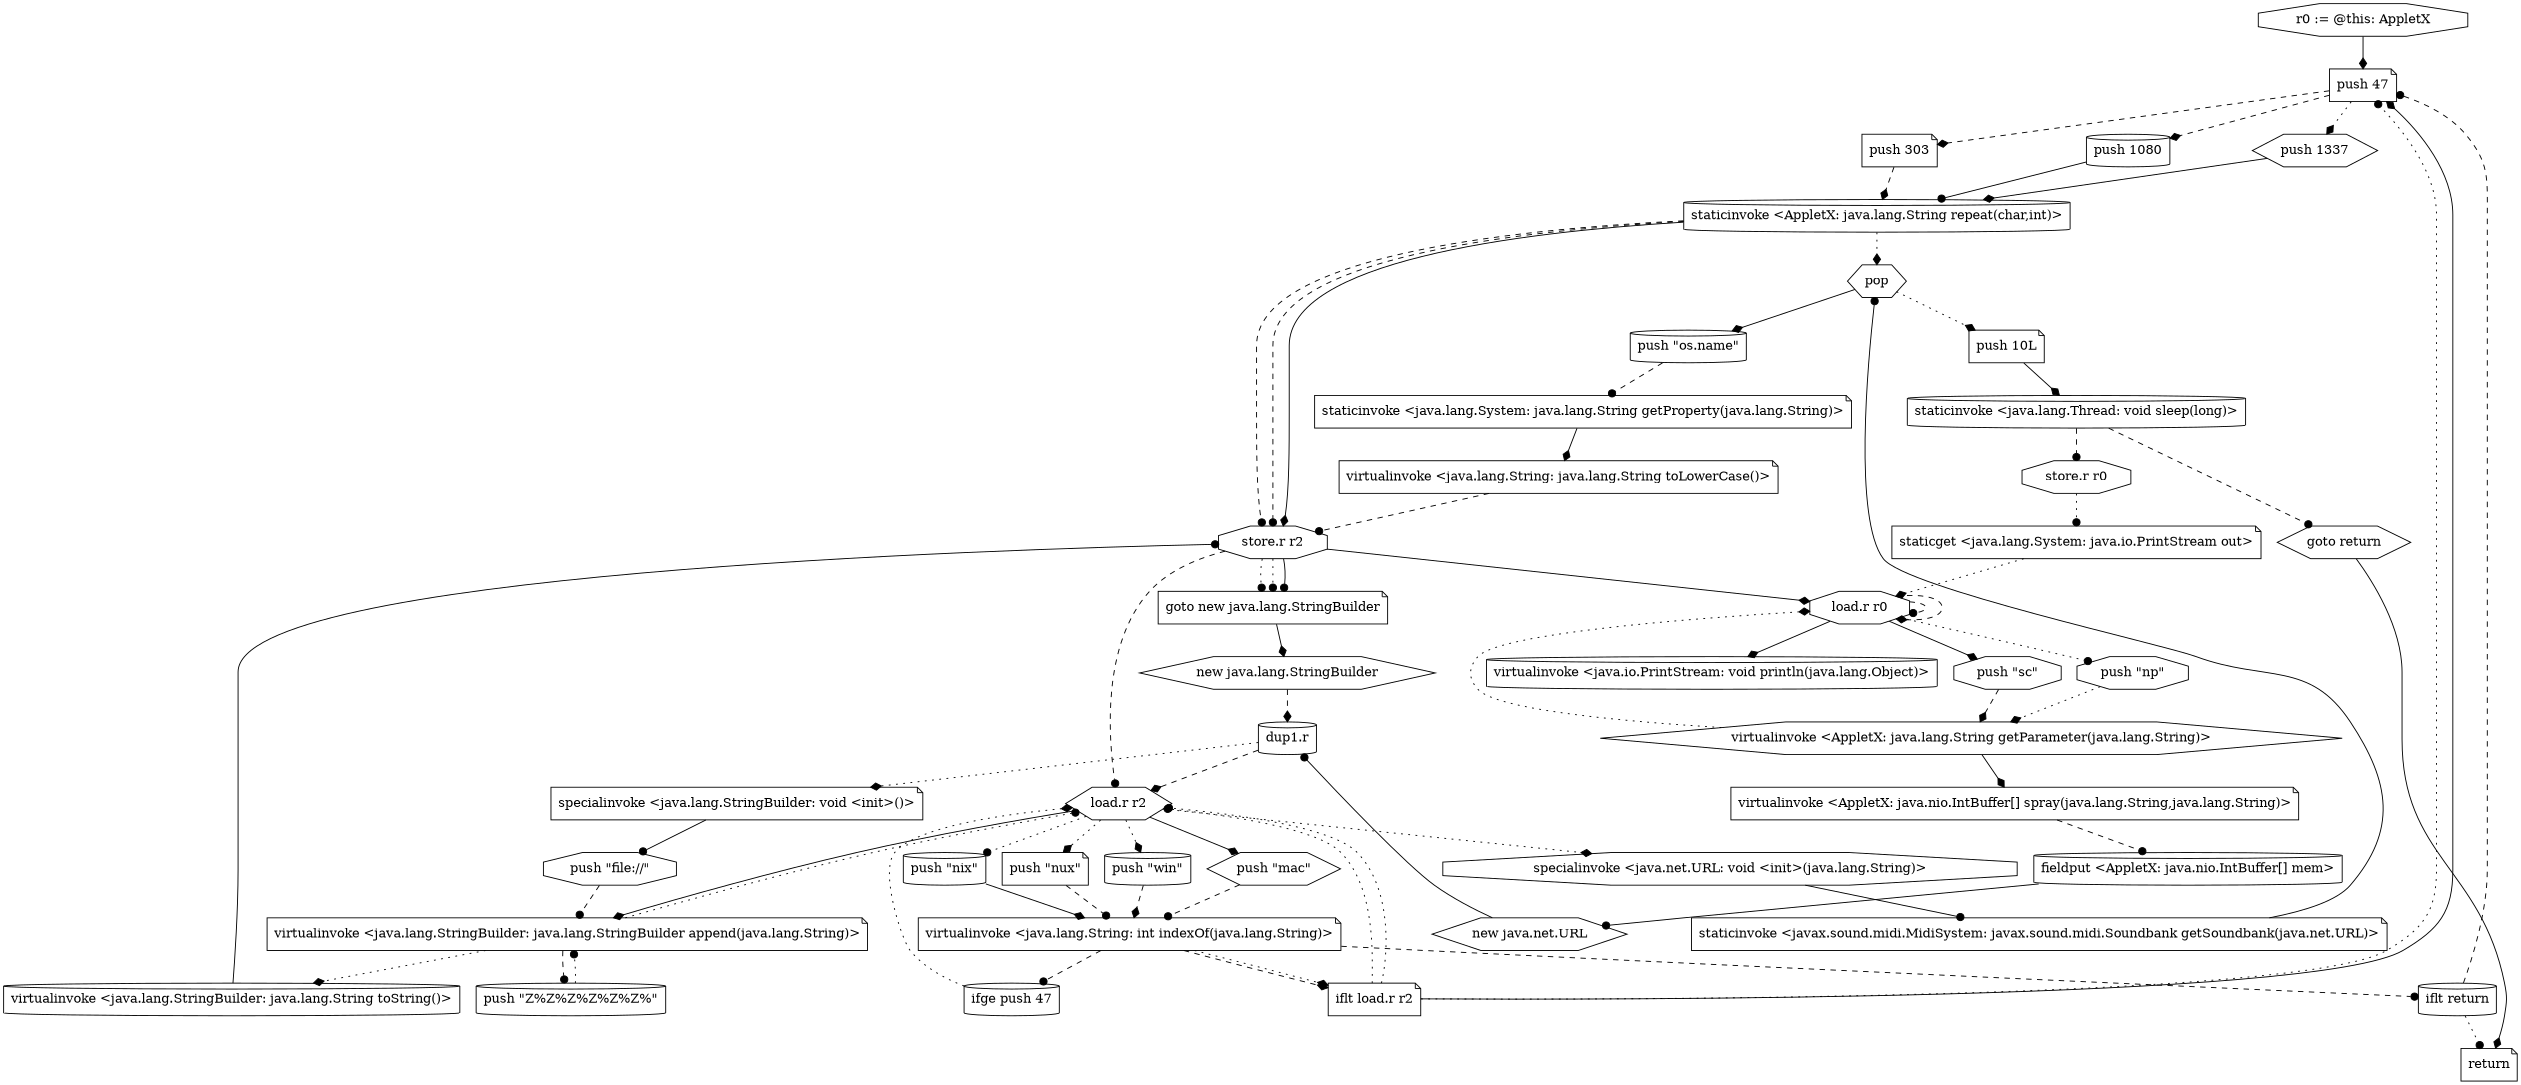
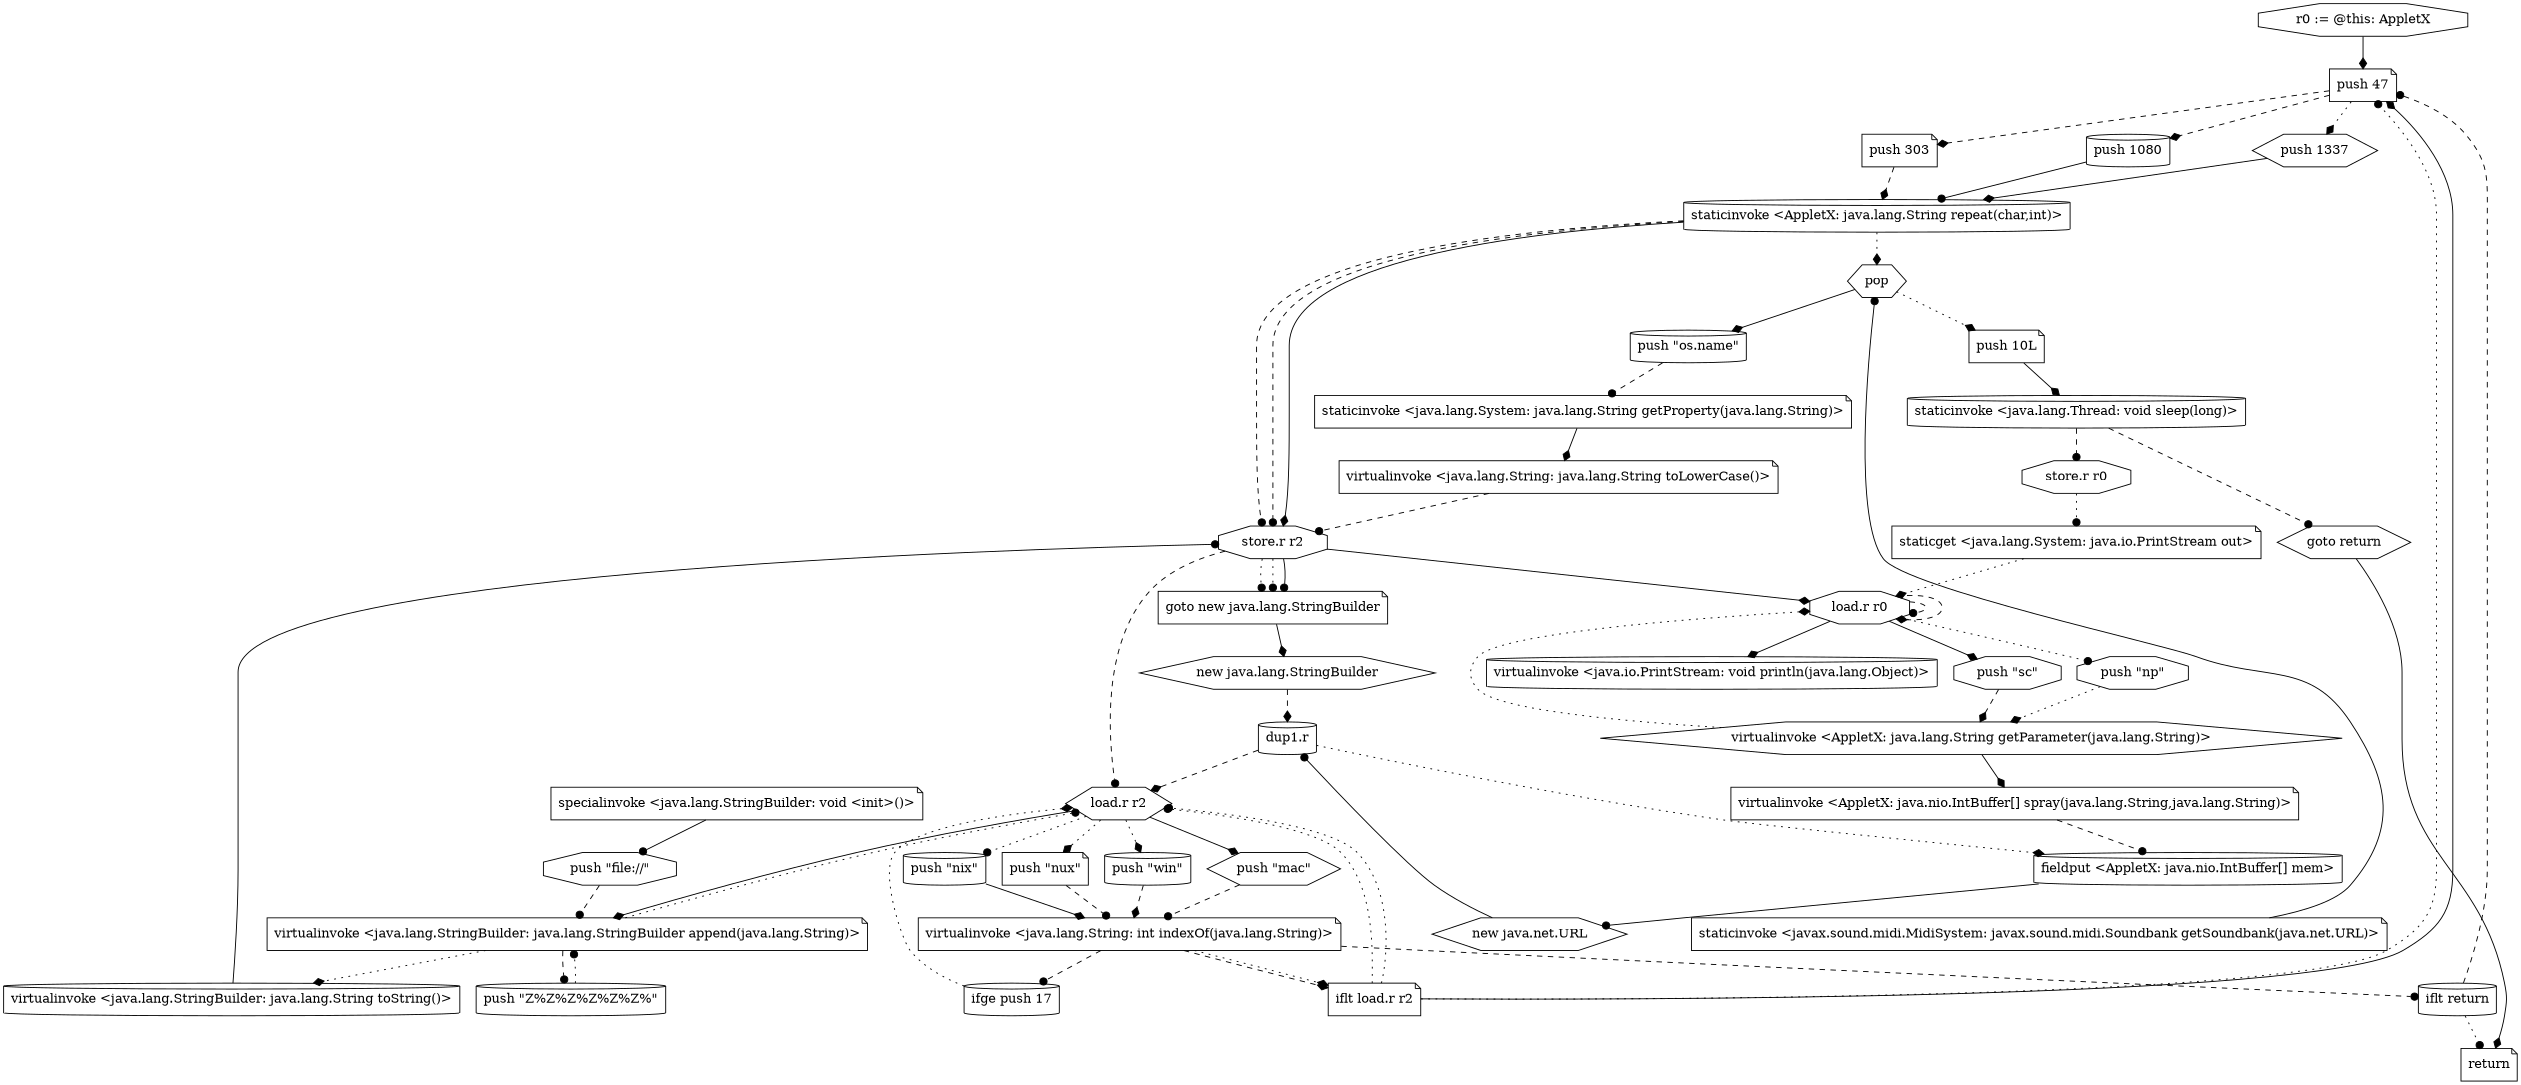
(1070, 764) -> (1673, 812)
(1730, 869) -> none
(1012, 999) -> (1012, 999)
